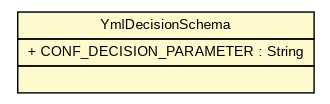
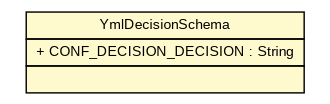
(166, 52) -> (165, 52)
